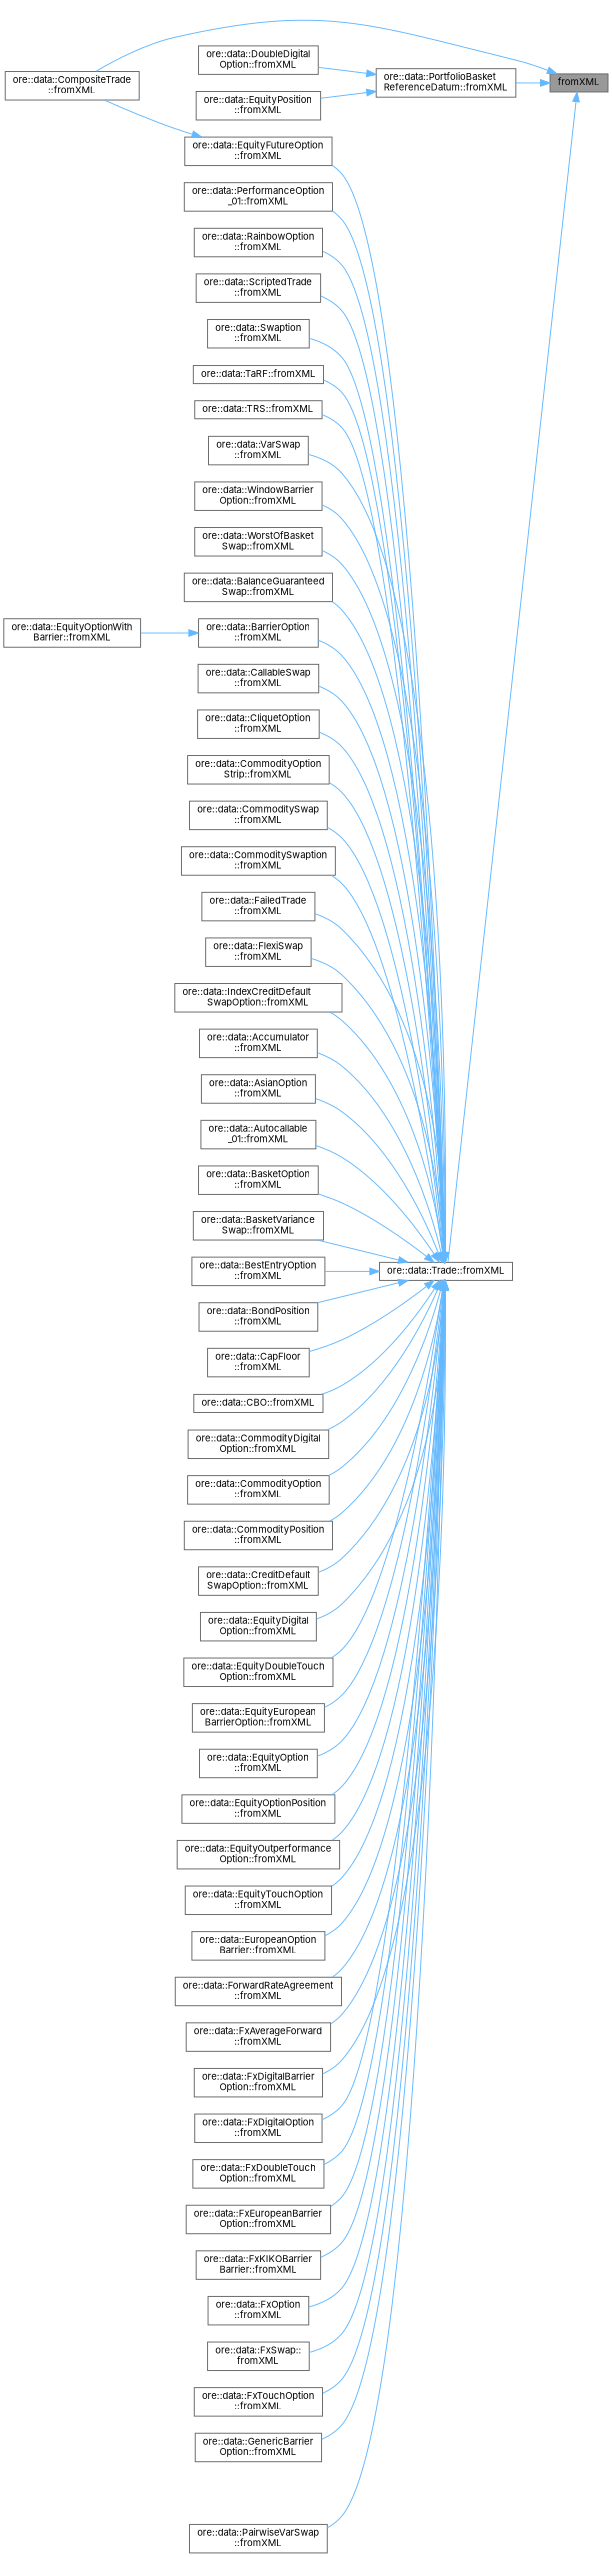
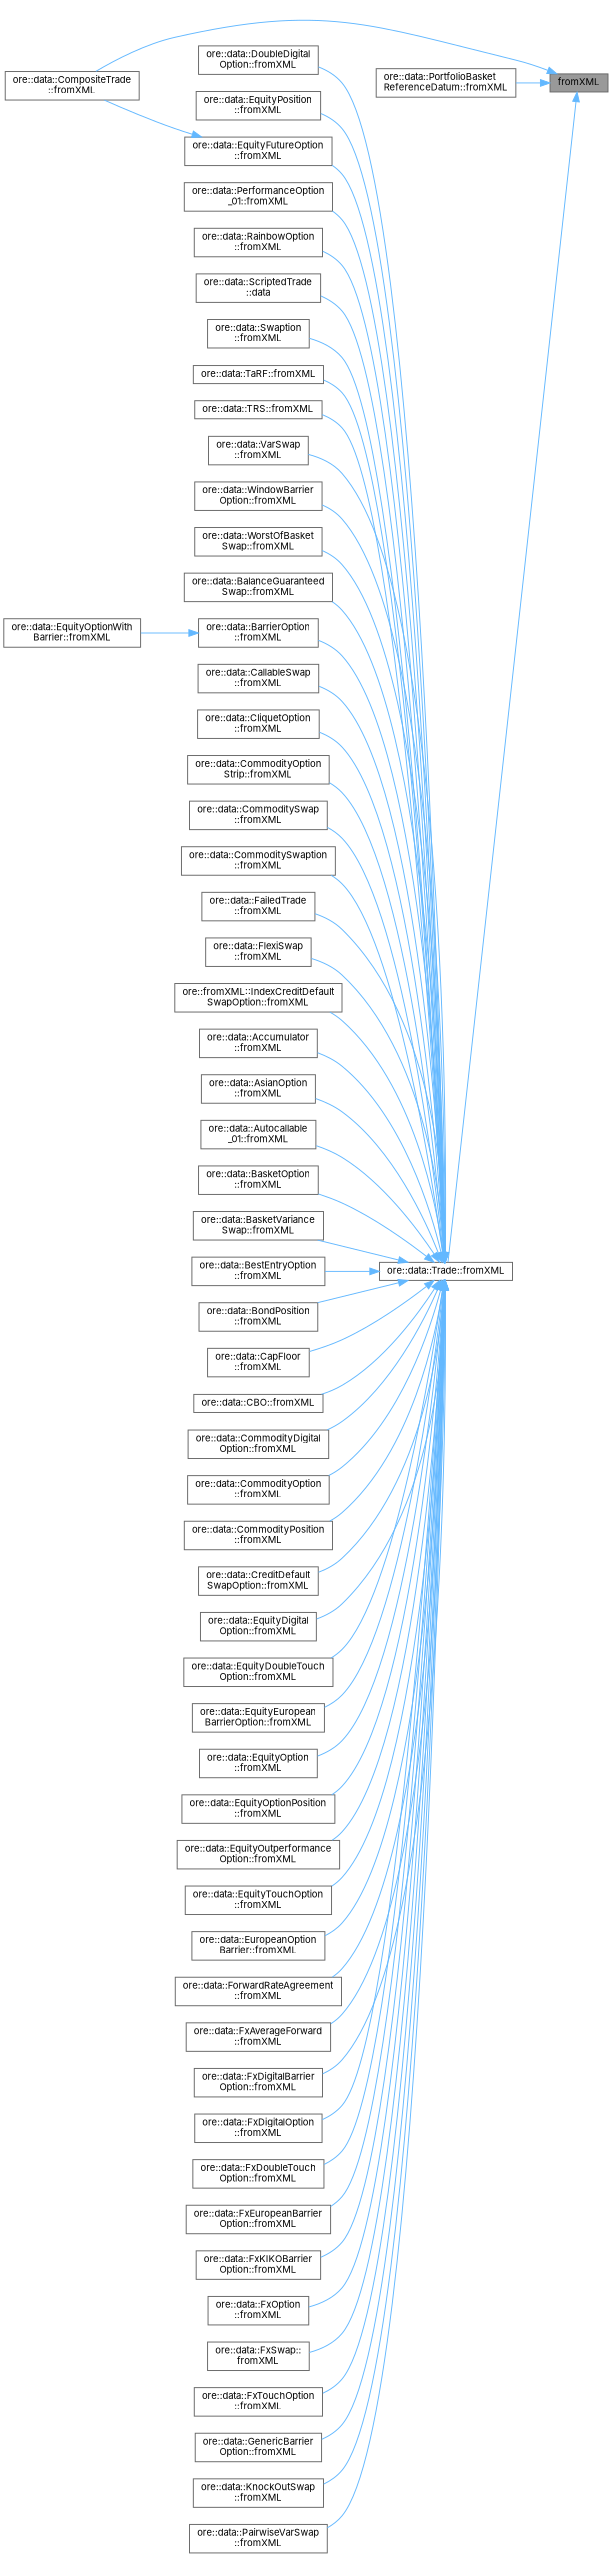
(343, 70) -> (422, 650)
(344, 95) -> (420, 674)
(258, 288) -> (258, 288)
(258, 998) -> (258, 998)
(258, 2265) -> (258, 2265)
none -> (258, 2493)
